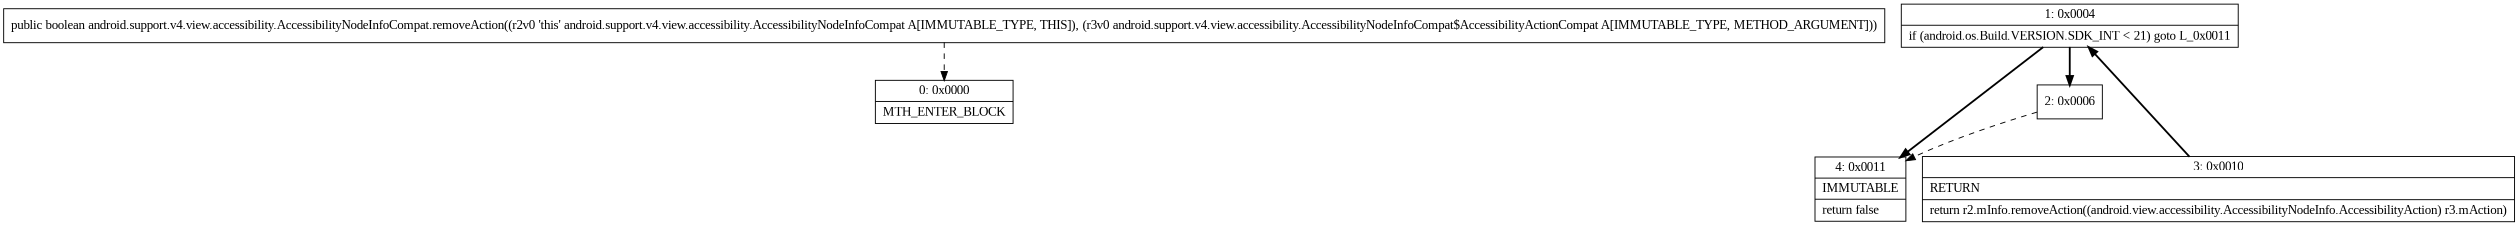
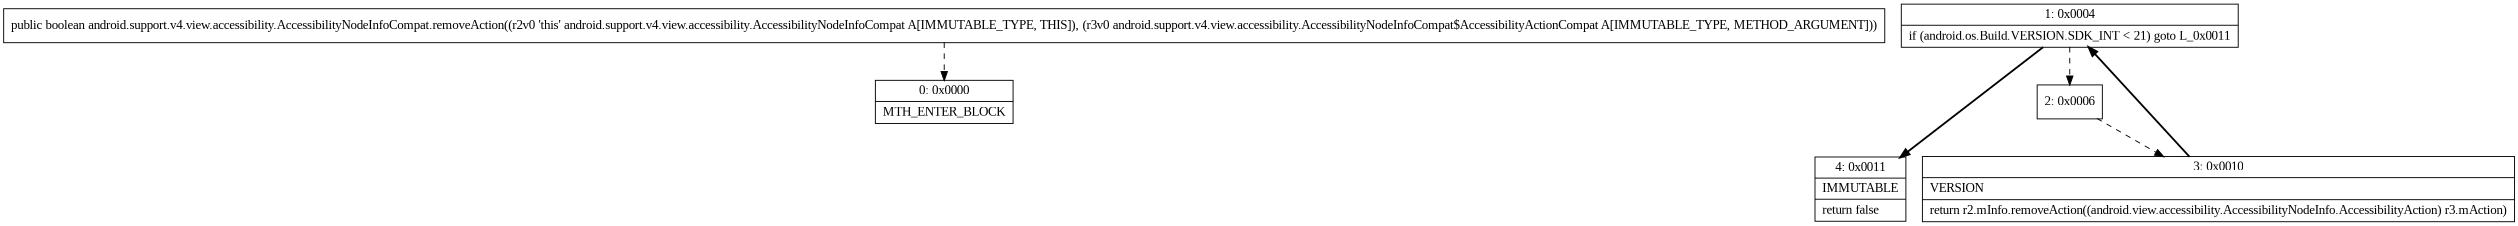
(2070, 61) -> (2070, 61)
(1975, 132) -> (2126, 135)
(1955, 188) -> (1957, 188)
